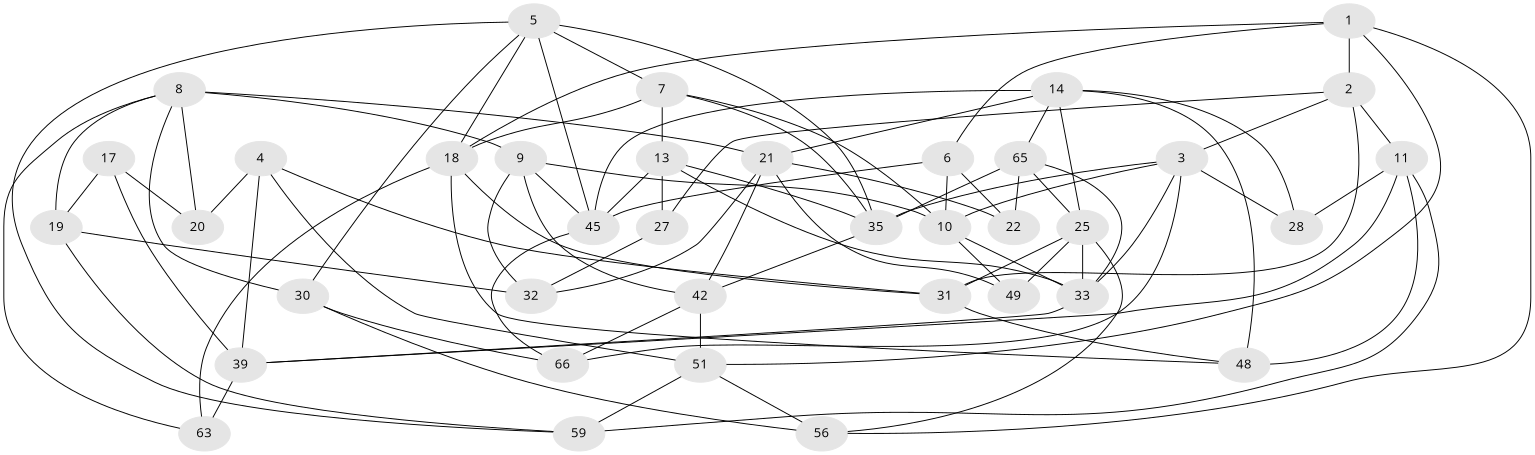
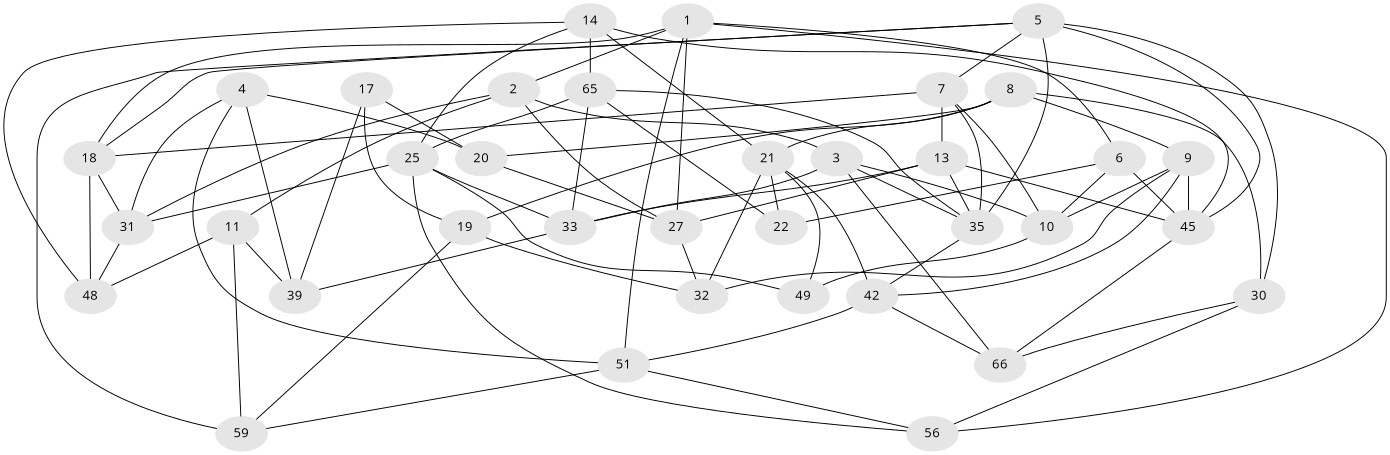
none -> (682, 133)
none -> (583, 194)
(1297, 227) -> none
(1007, 258) -> none
(204, 434) -> none
